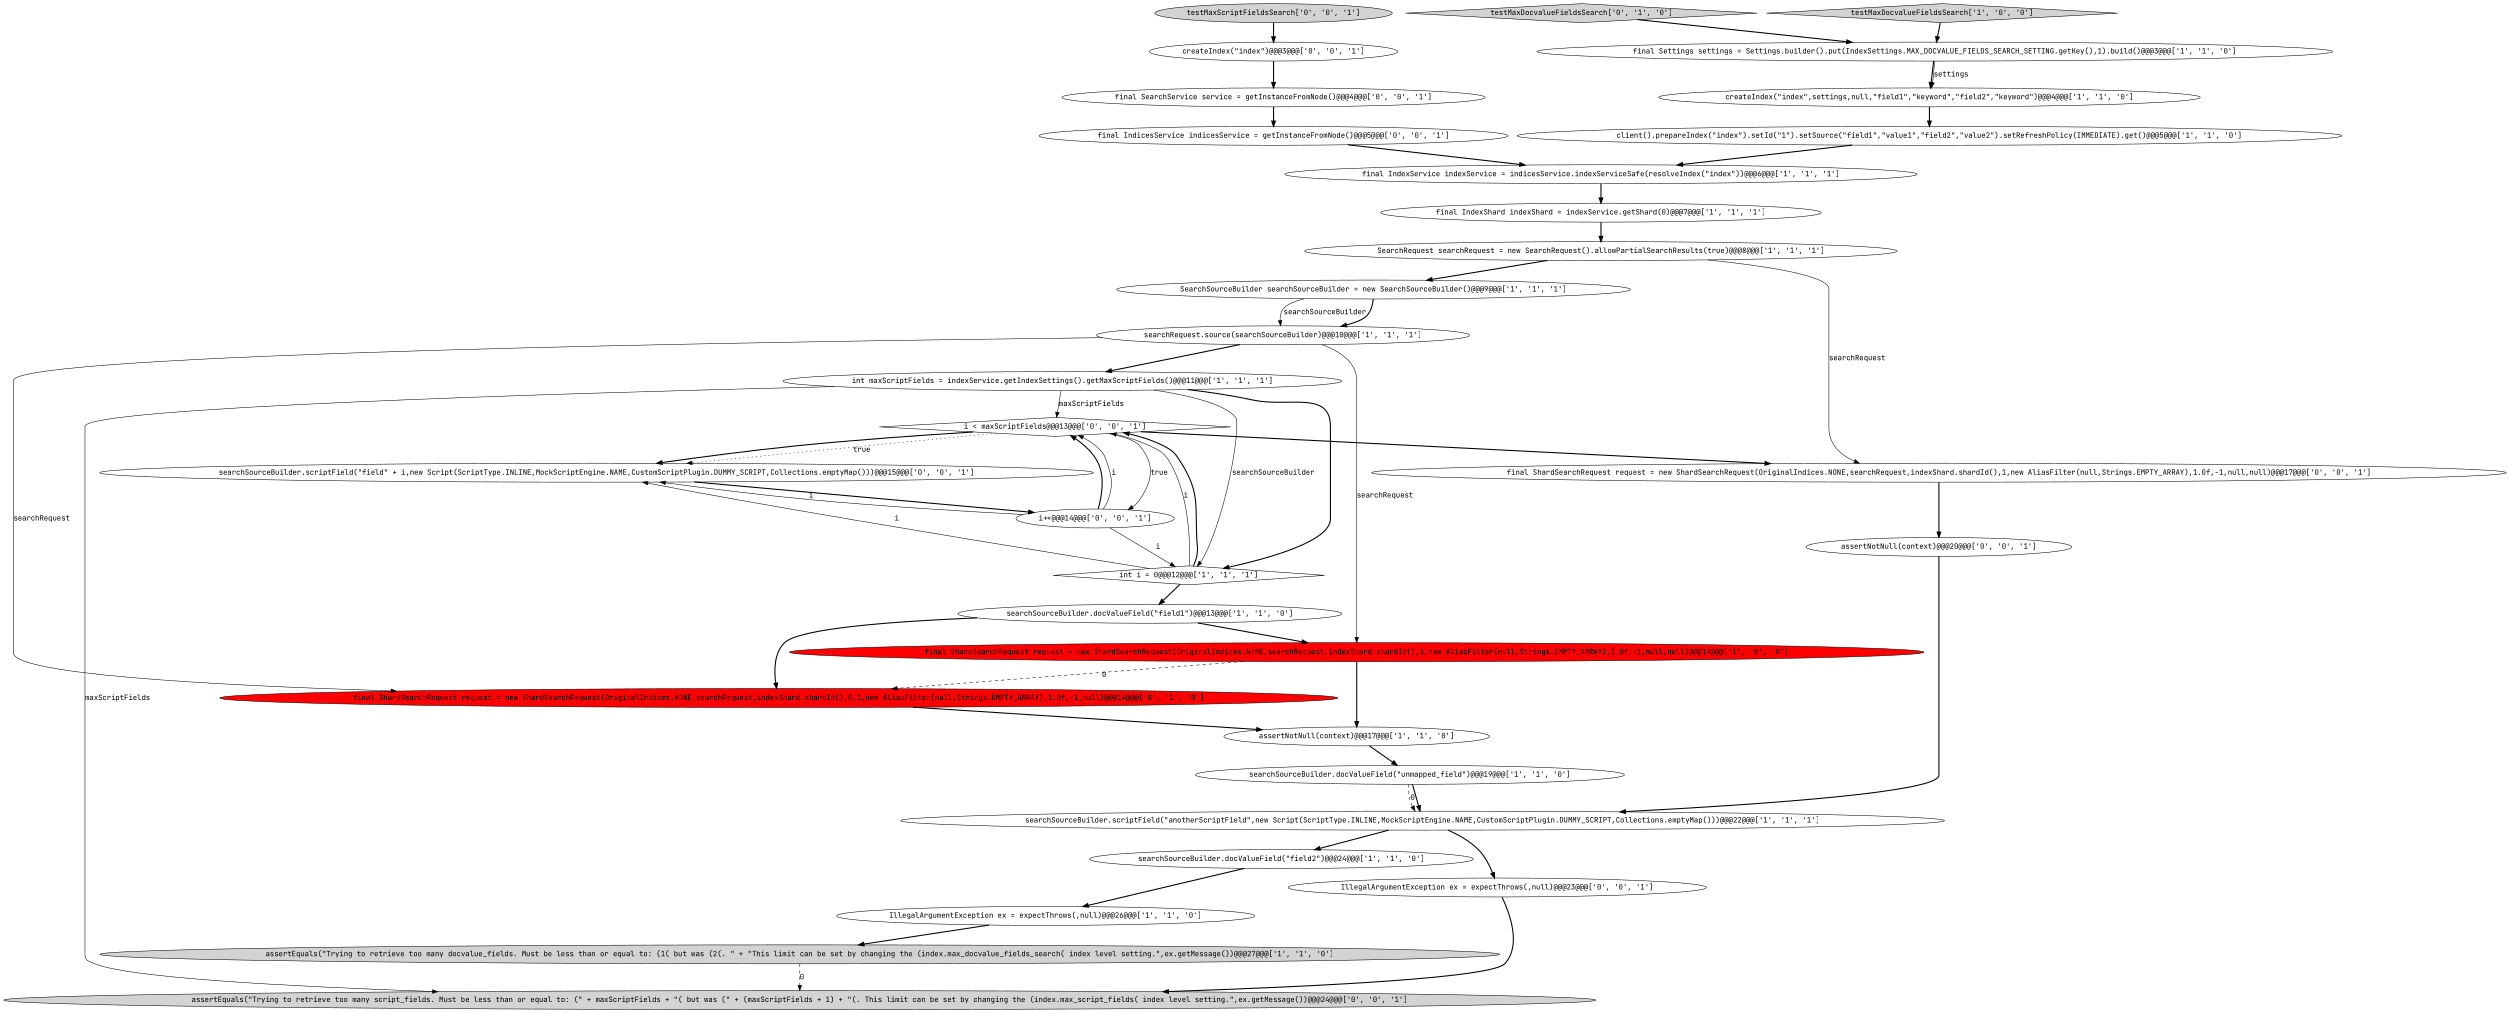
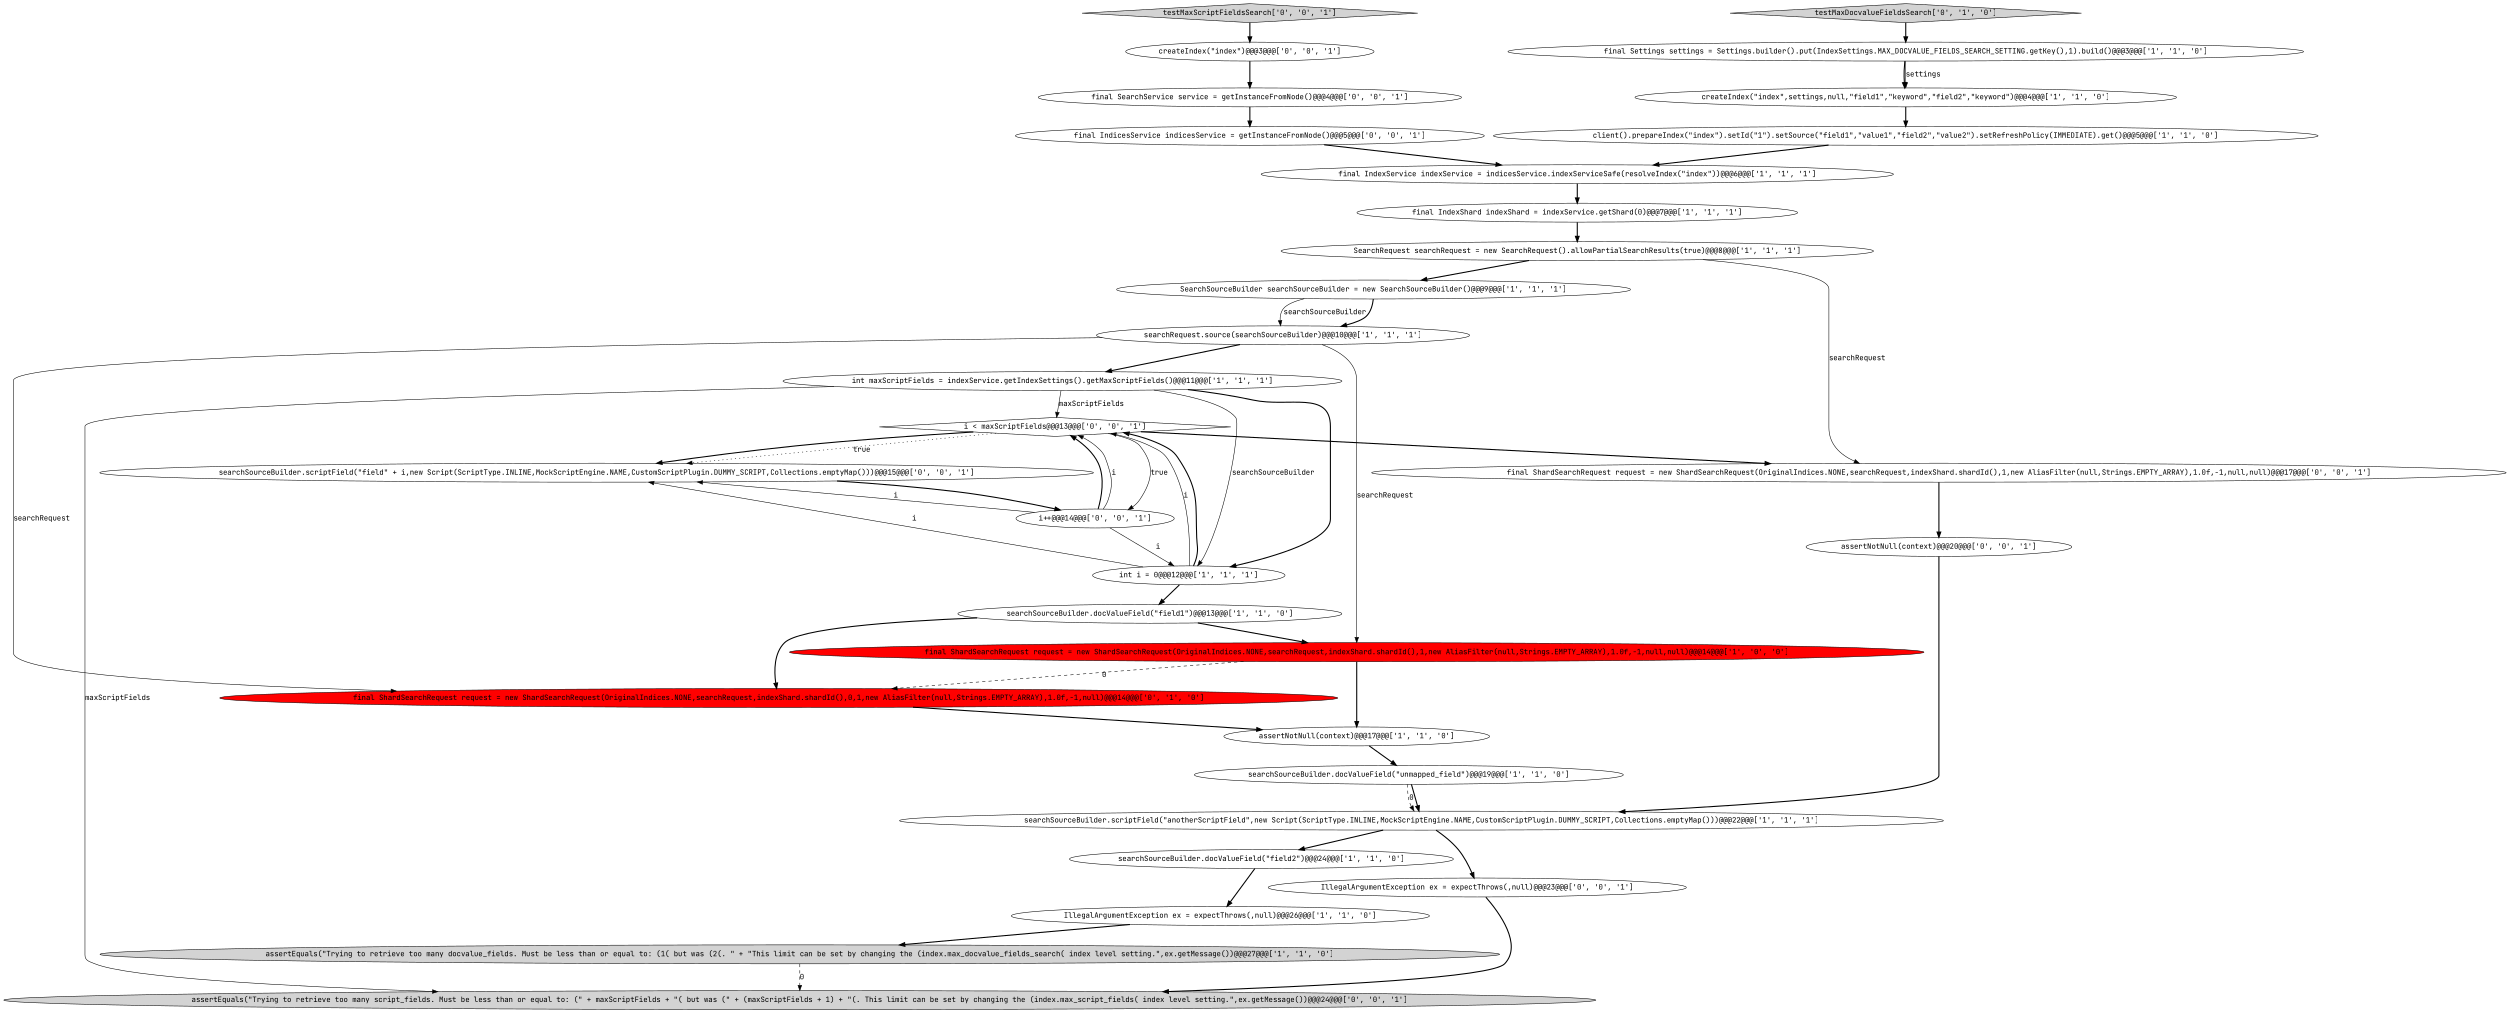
(1274, 13) -> (1250, 13)
(1942, 13) -> none
(1189, 575) -> (1189, 575)
